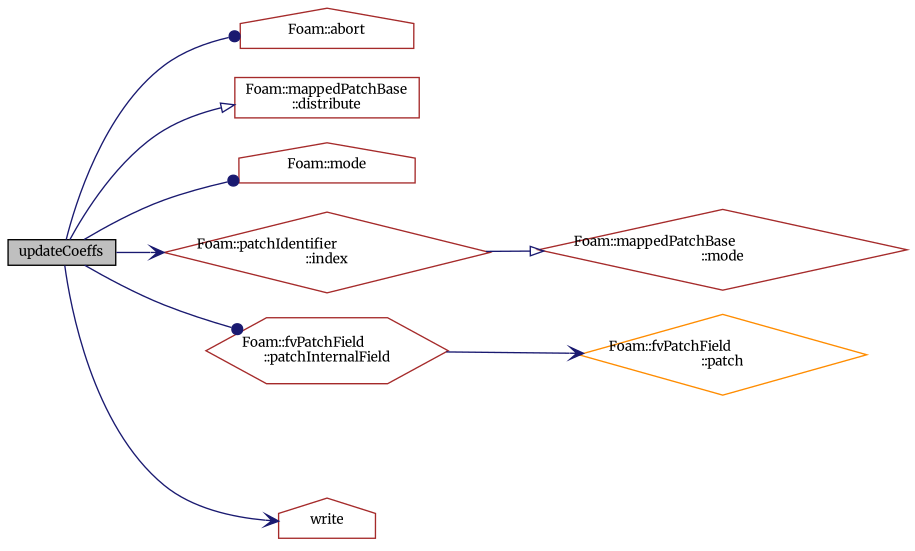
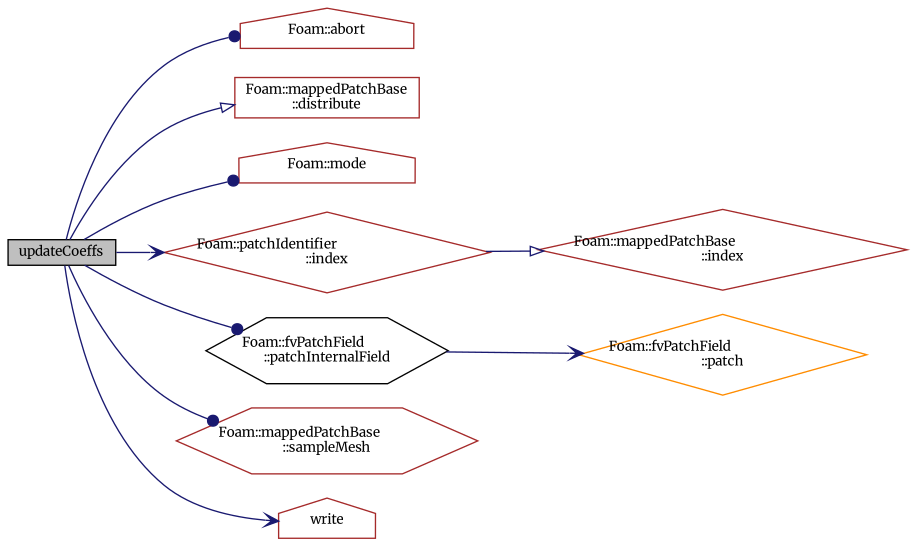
(723, 250) -> (723, 250)
(327, 351) -> (327, 351)
none -> (327, 441)
